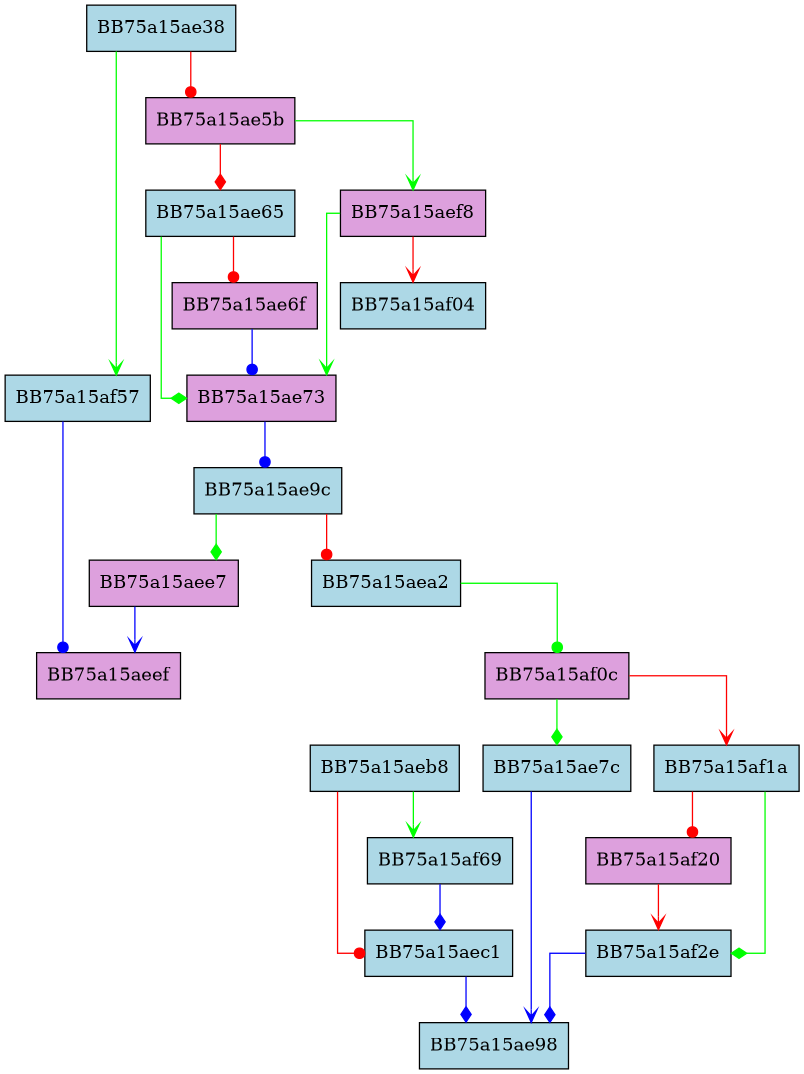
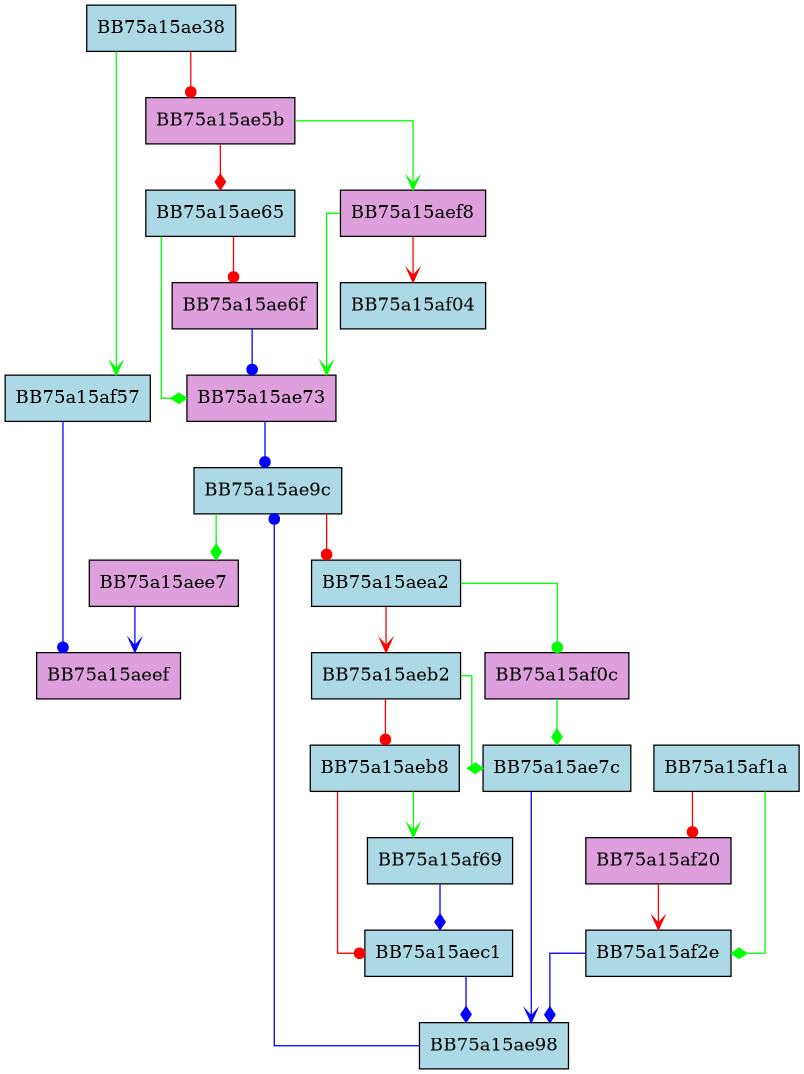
none -> (386, 676)
(706, 676) -> none
none -> (274, 857)
